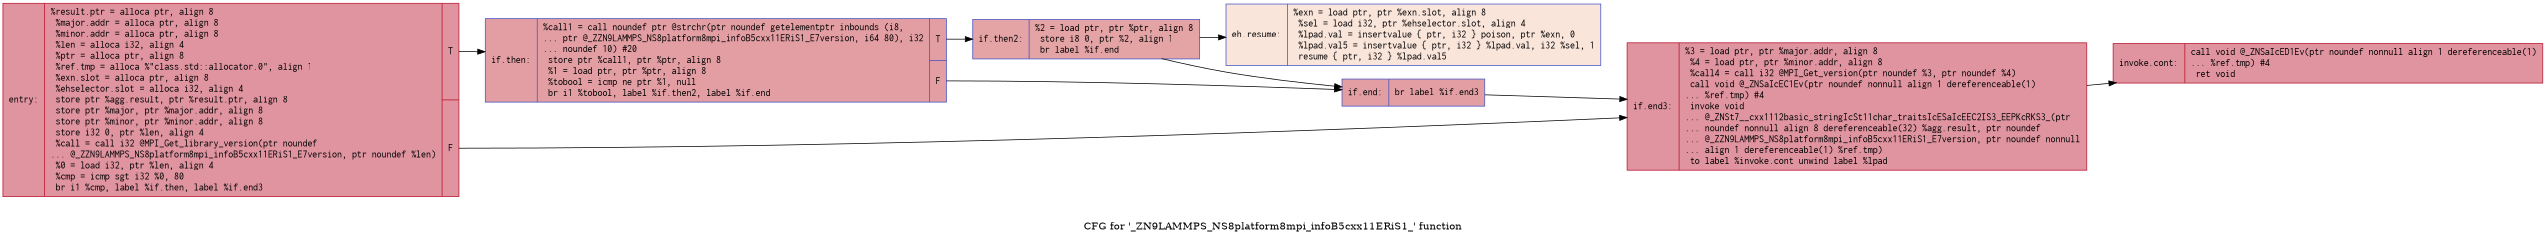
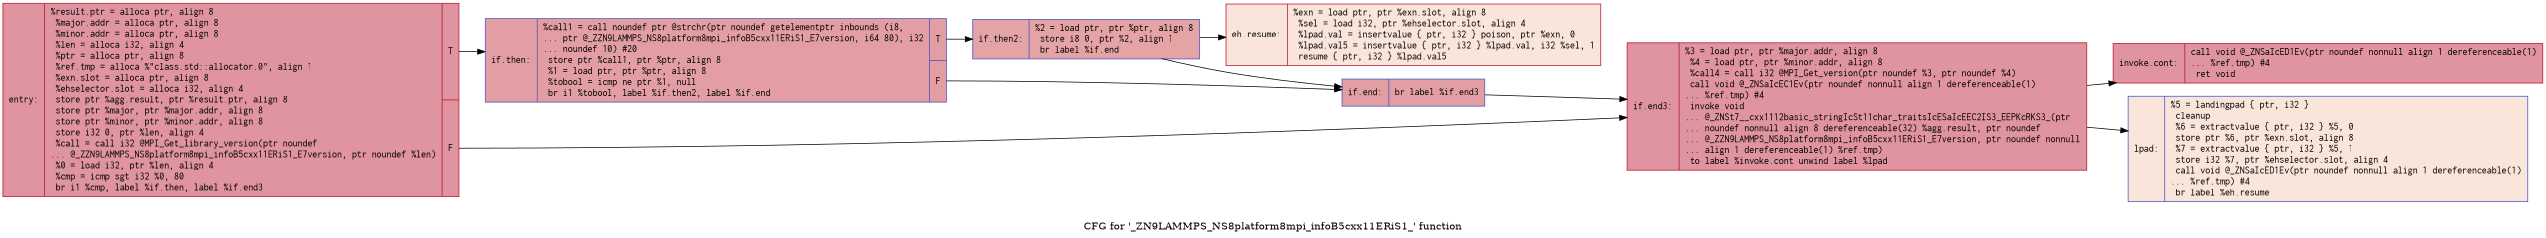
(1413, 35) -> (1413, 35)
none -> (2328, 149)
